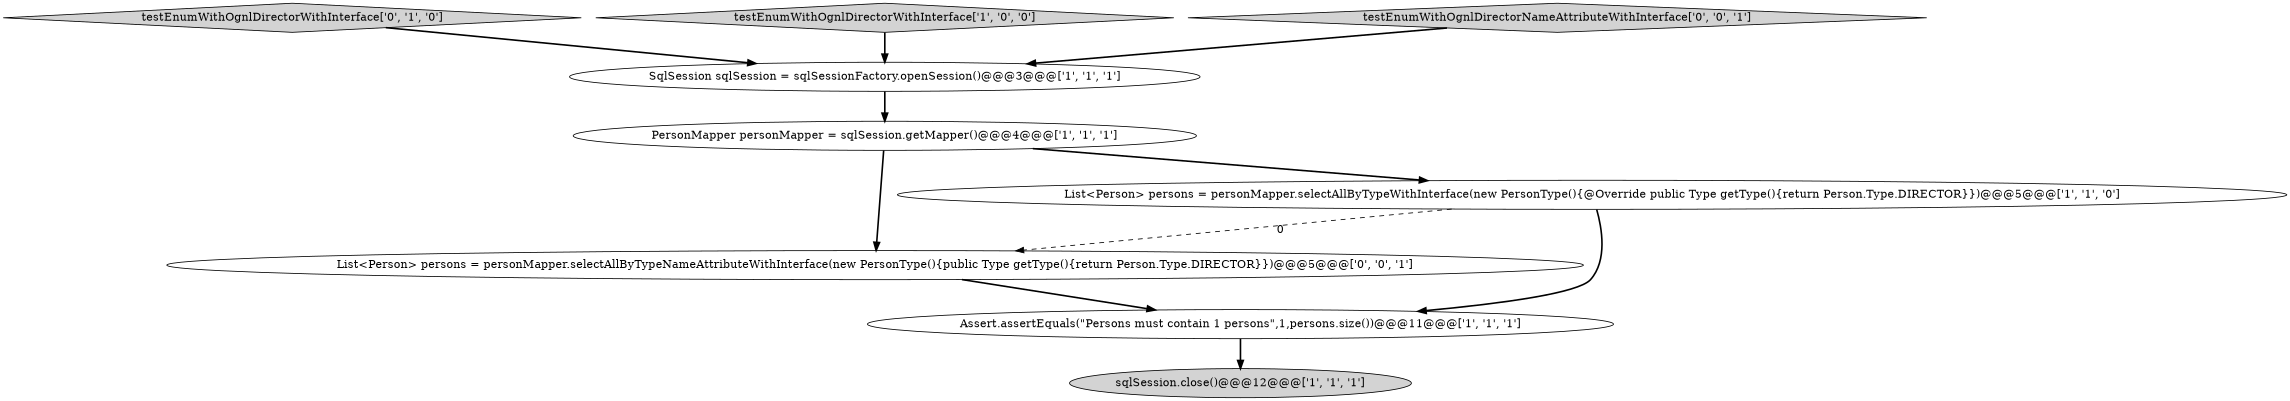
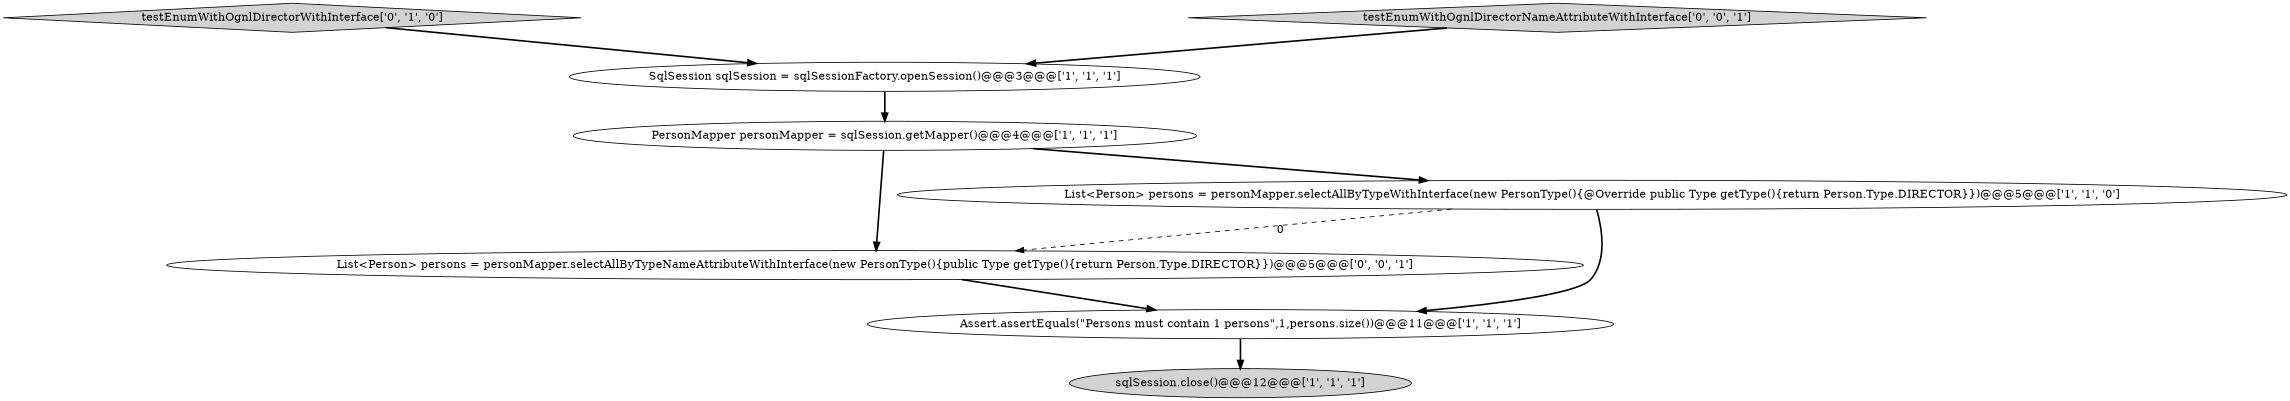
(885, 18) -> none
